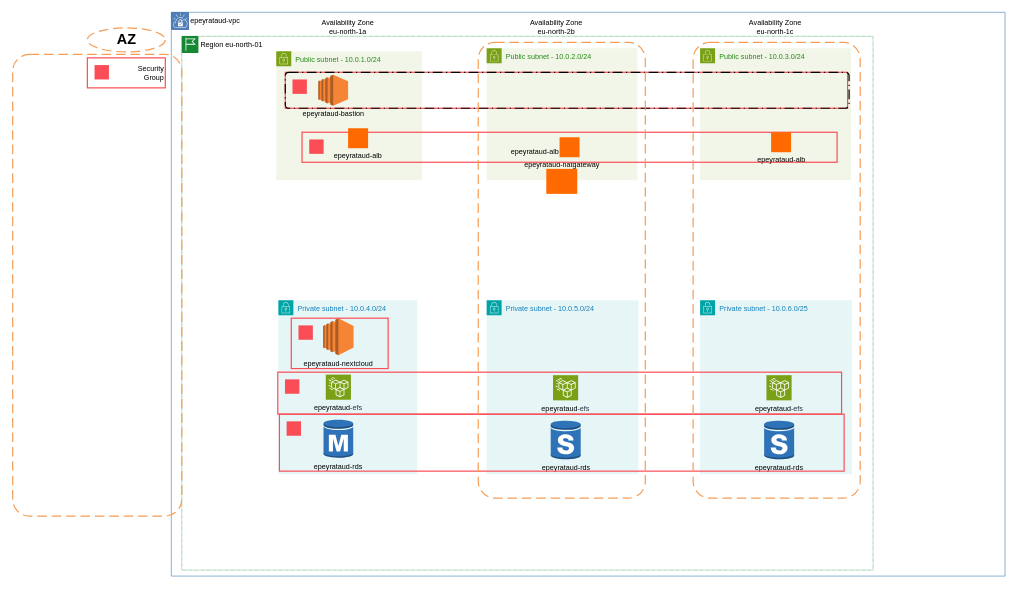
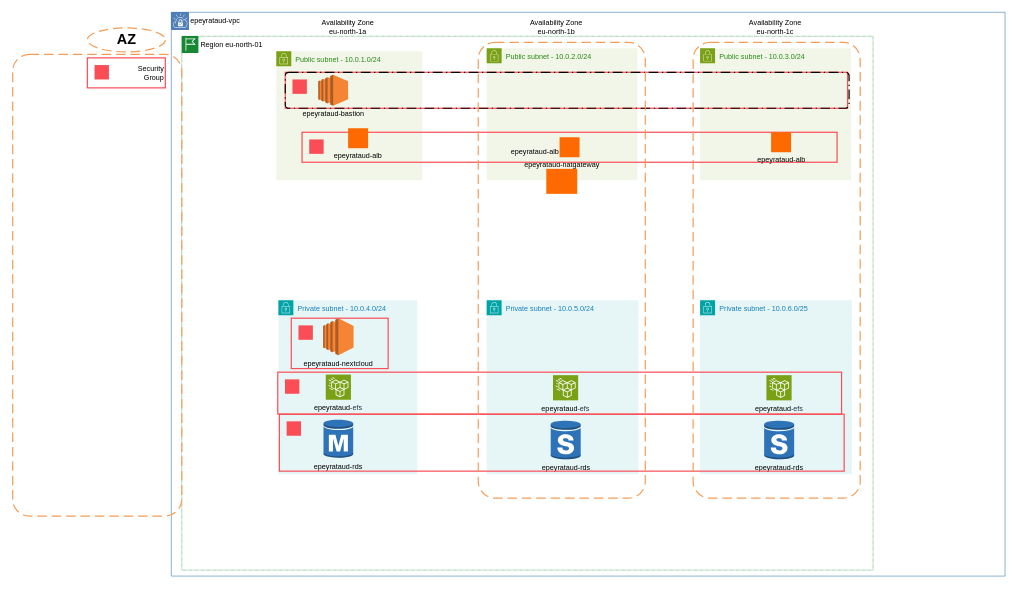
(557, 27) -> (557, 27)
